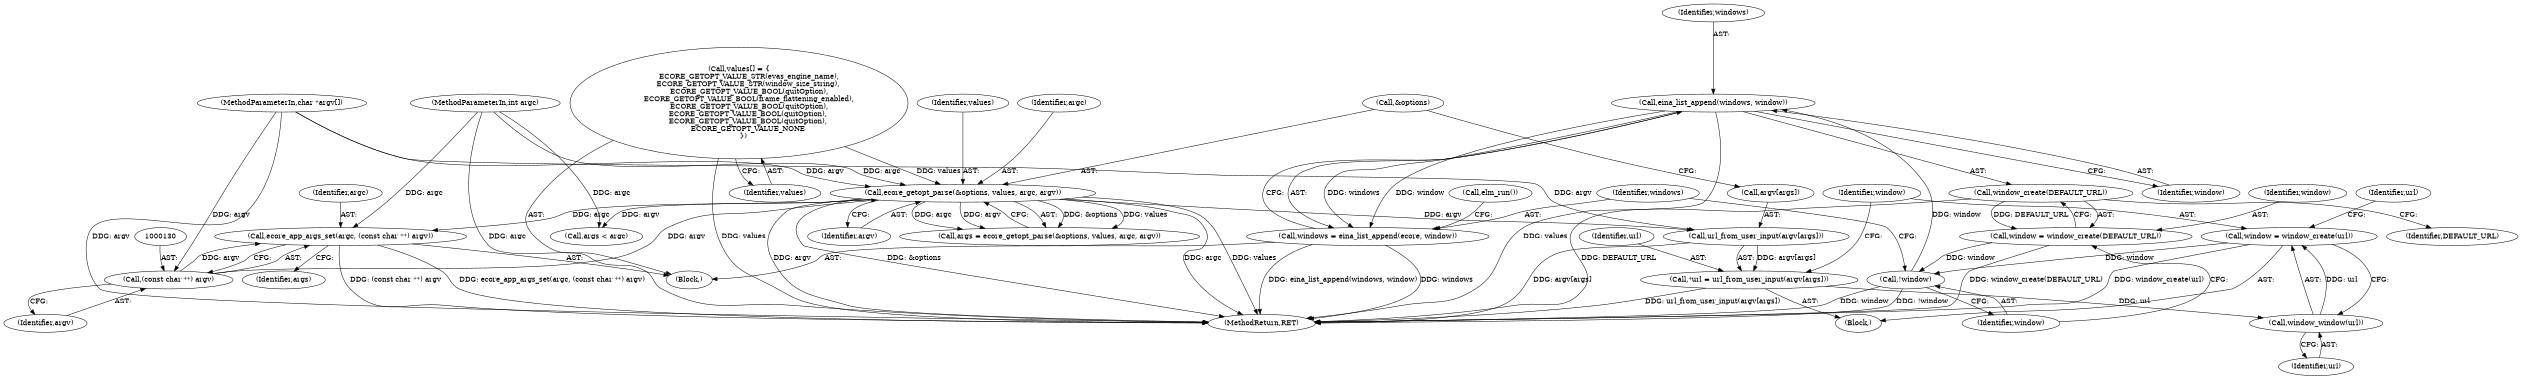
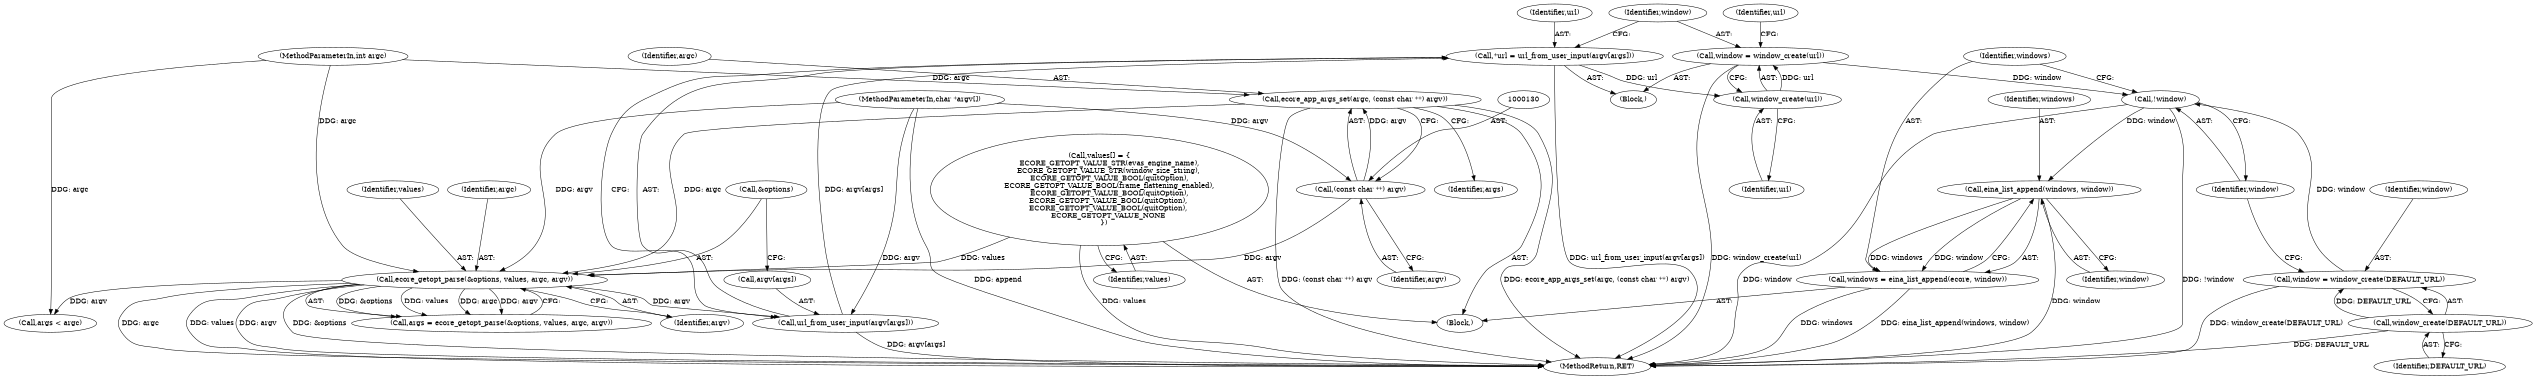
none -> (804, 72)
(1875, 147) -> (2423, 347)
(1490, 193) -> none
(631, 206) -> (854, 120)
(111, 237) -> (998, 280)
(1546, 237) -> (2076, 302)
(768, 304) -> none
(2316, 323) -> (1777, 100)
